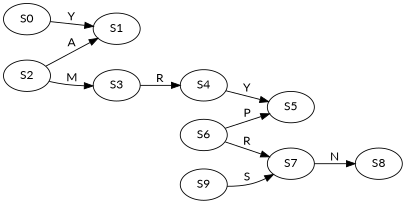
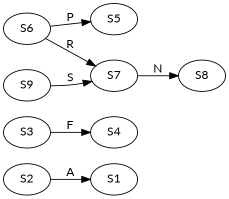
(27, 19) -> none
(160, 79) -> (71, 126)
(66, 85) -> none
(243, 95) -> none
